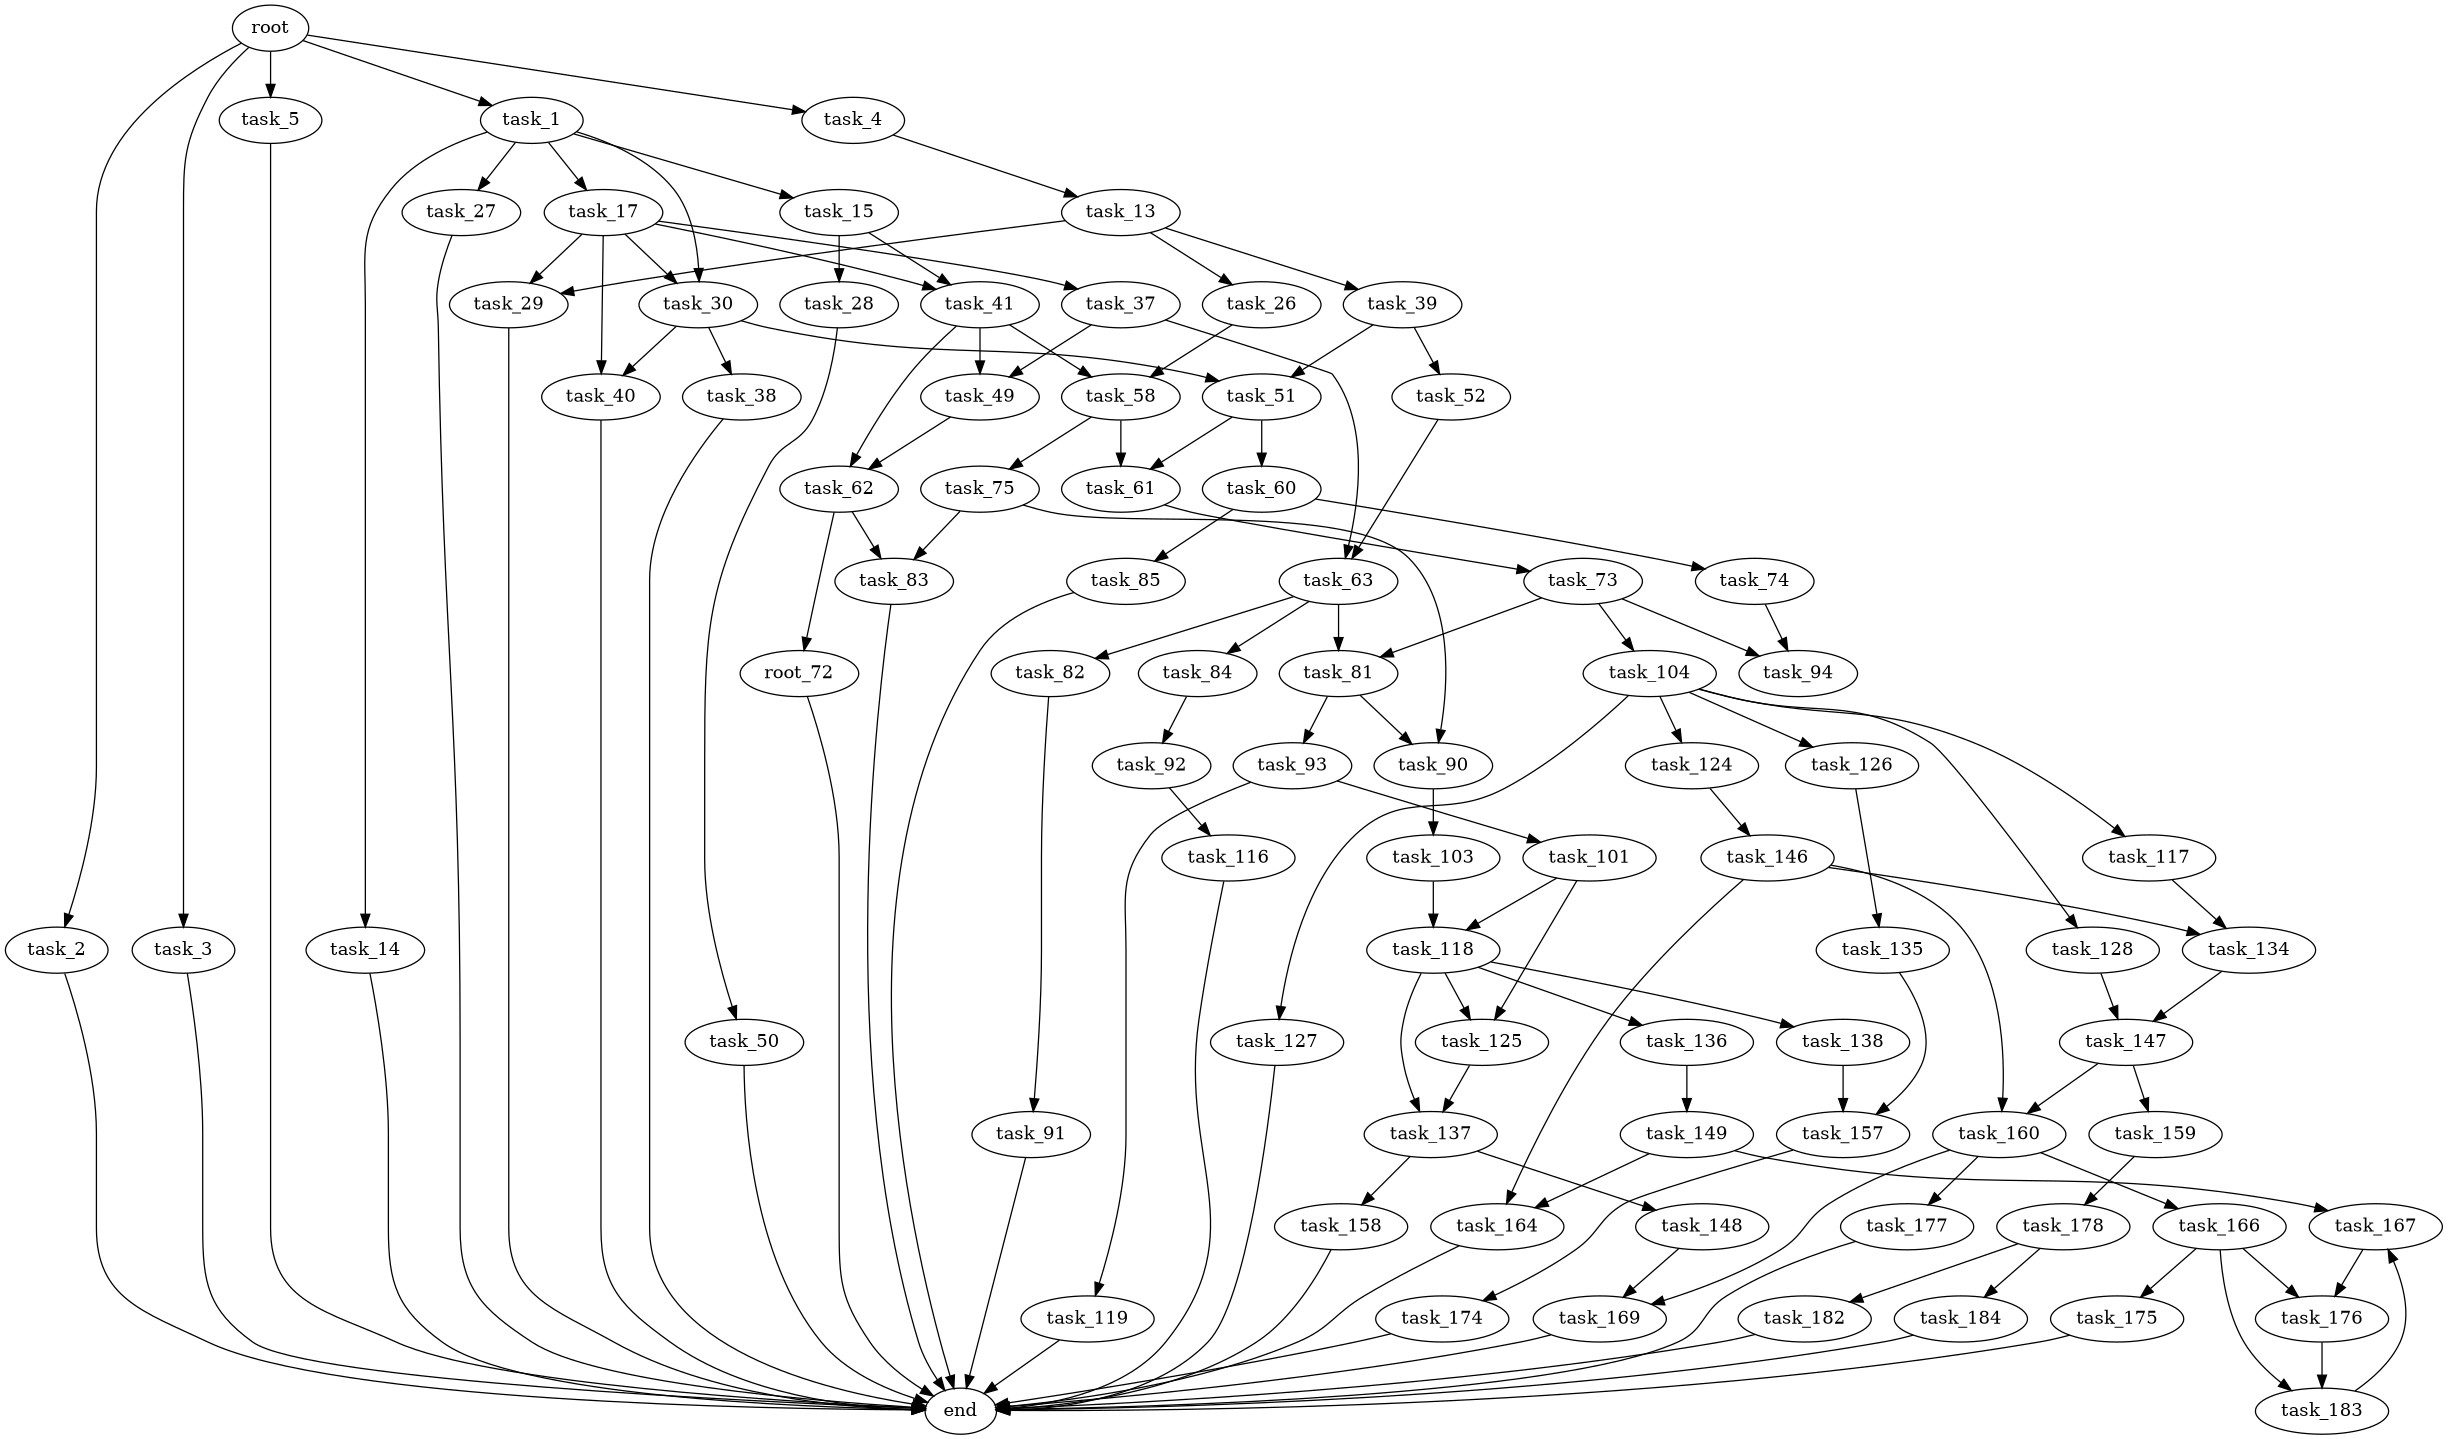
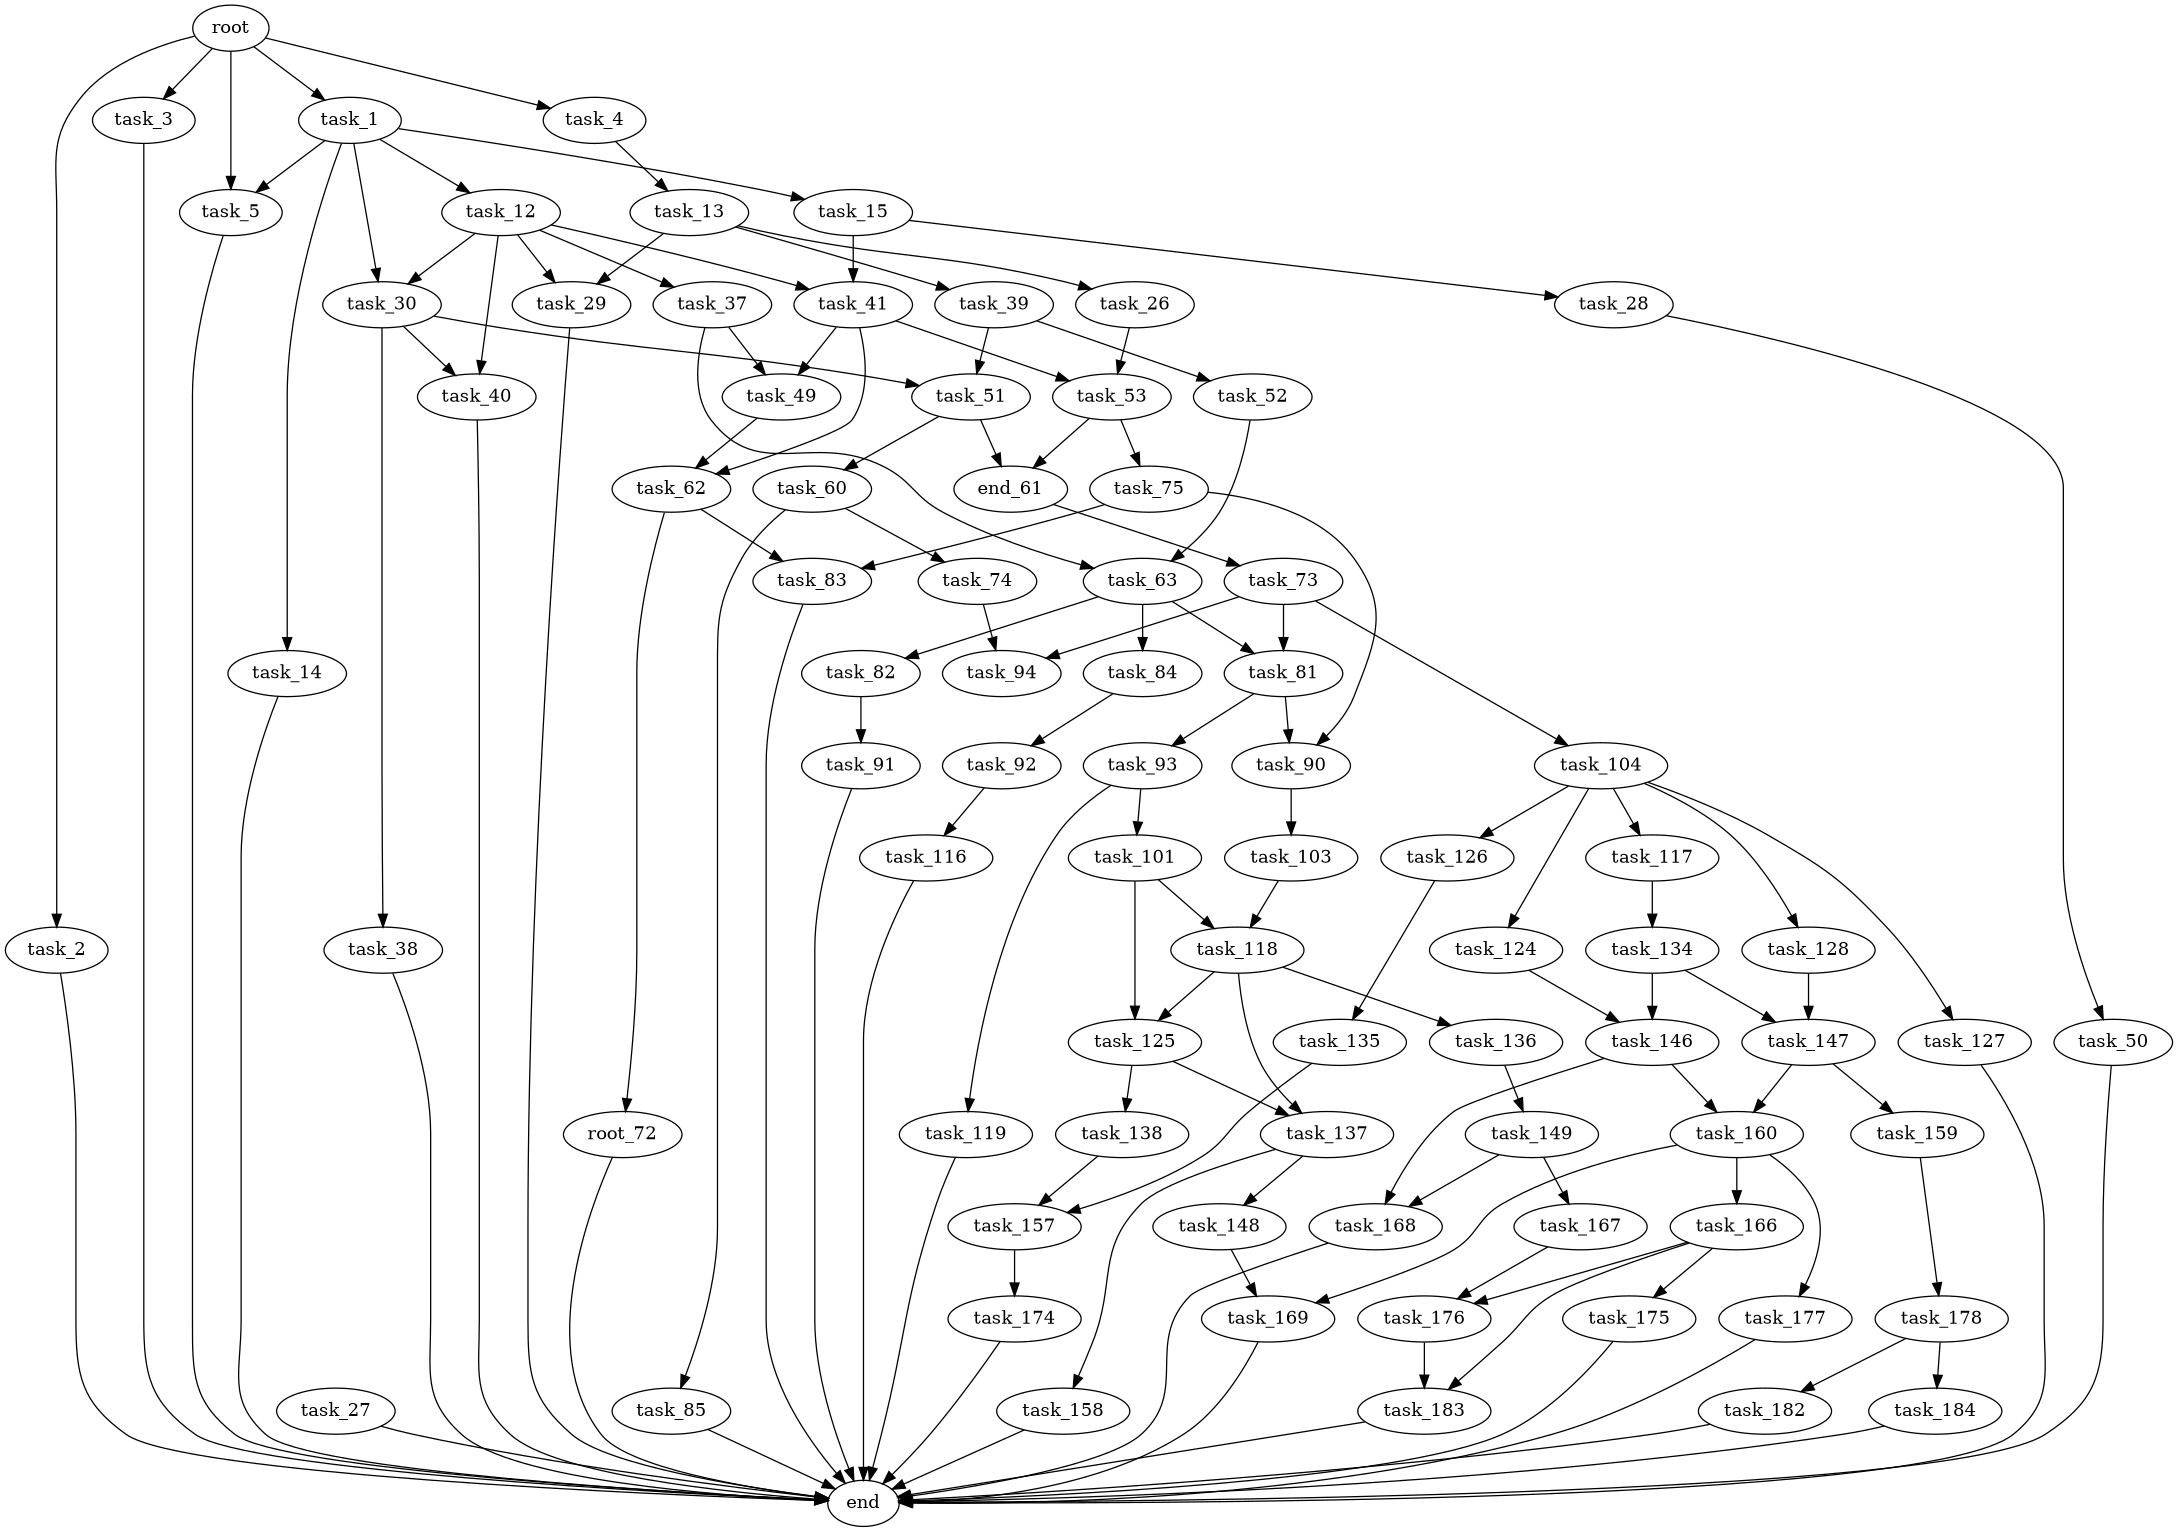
(501, 161) -> (296, 163)
(604, 213) -> (501, 213)
(1121, 397) -> (1112, 397)
(1121, 489) -> (1011, 489)
(2009, 896) -> (1652, 990)
(1644, 992) -> (1129, 1082)
(1497, 1227) -> (1376, 1227)
(2403, 1334) -> (1172, 1453)
